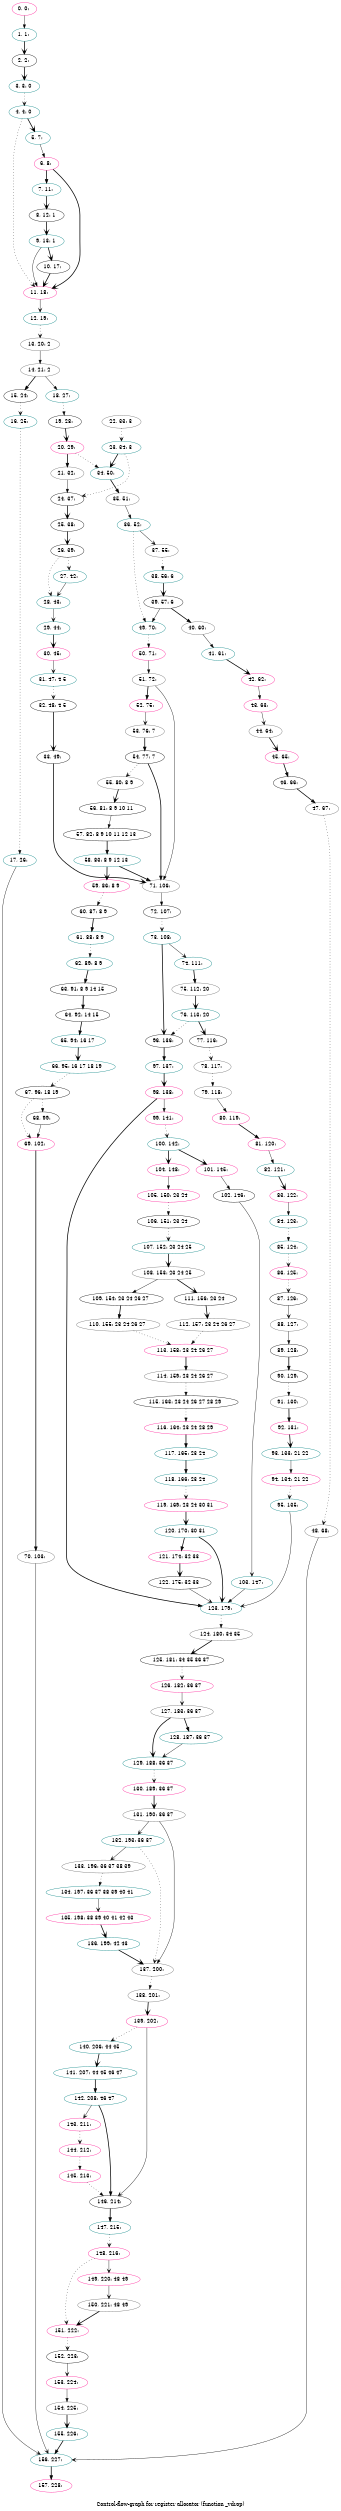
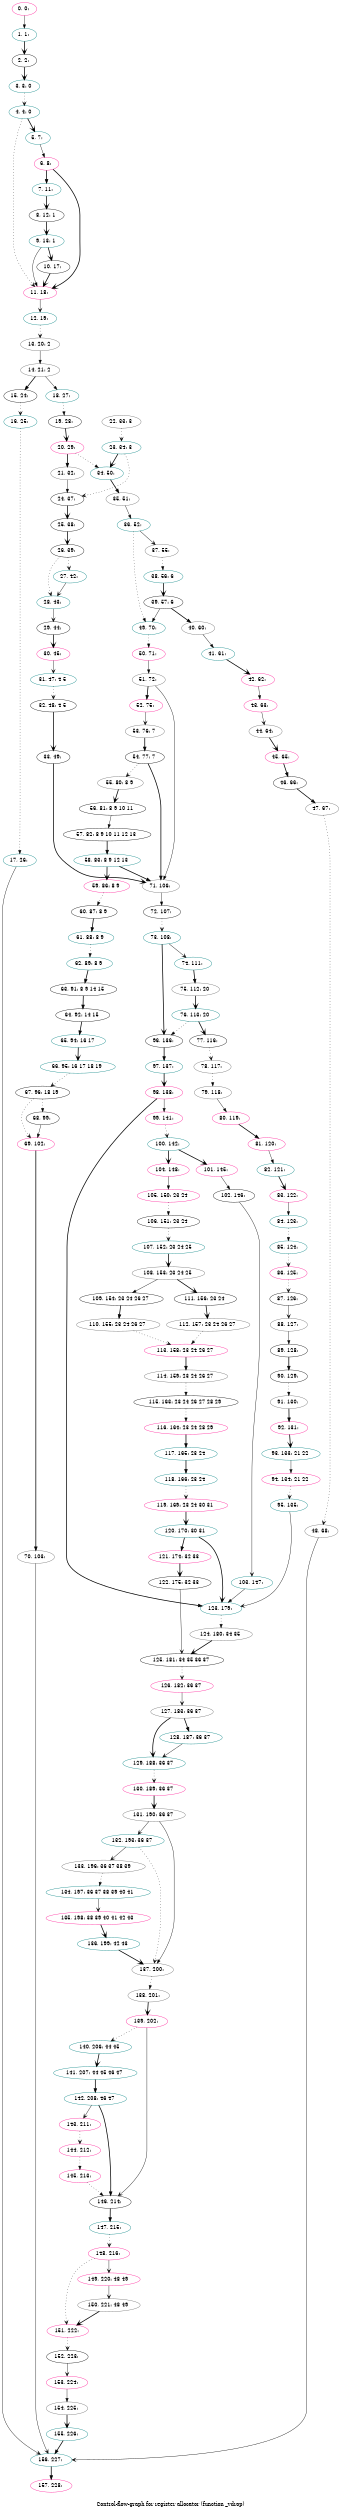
(53, 628) -> (53, 628)
(199, 1595) -> (181, 1620)
